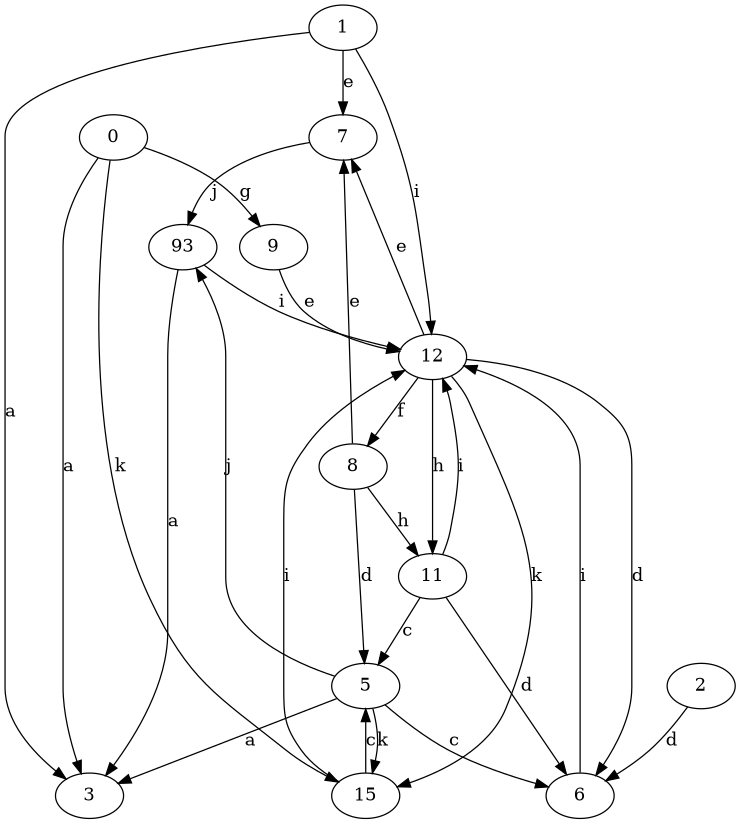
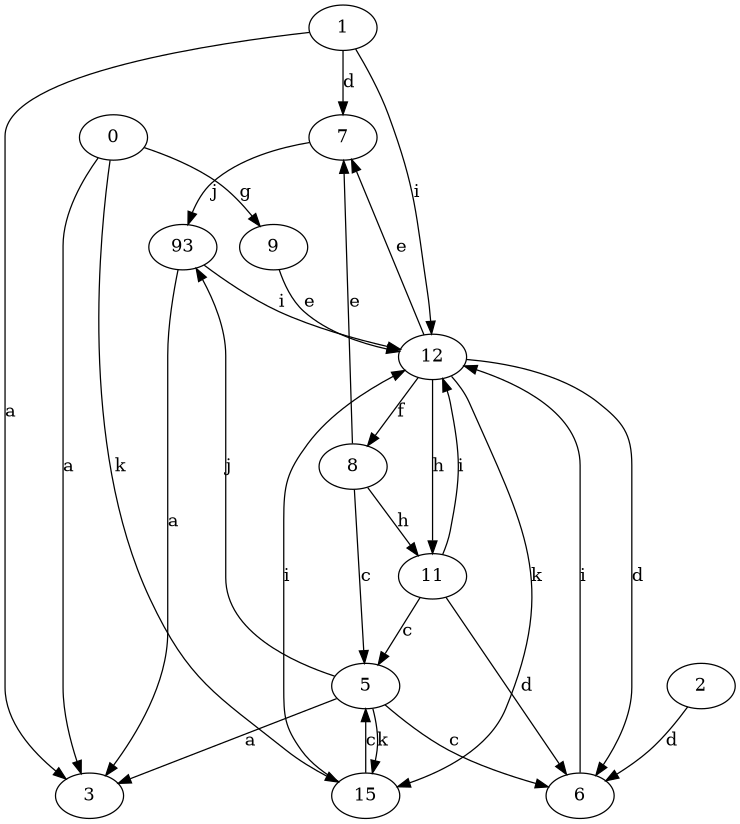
(349, 83) -> (349, 83)
(367, 576) -> (366, 576)
